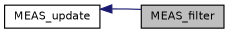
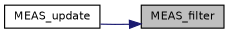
(127, 9) -> (115, 24)
